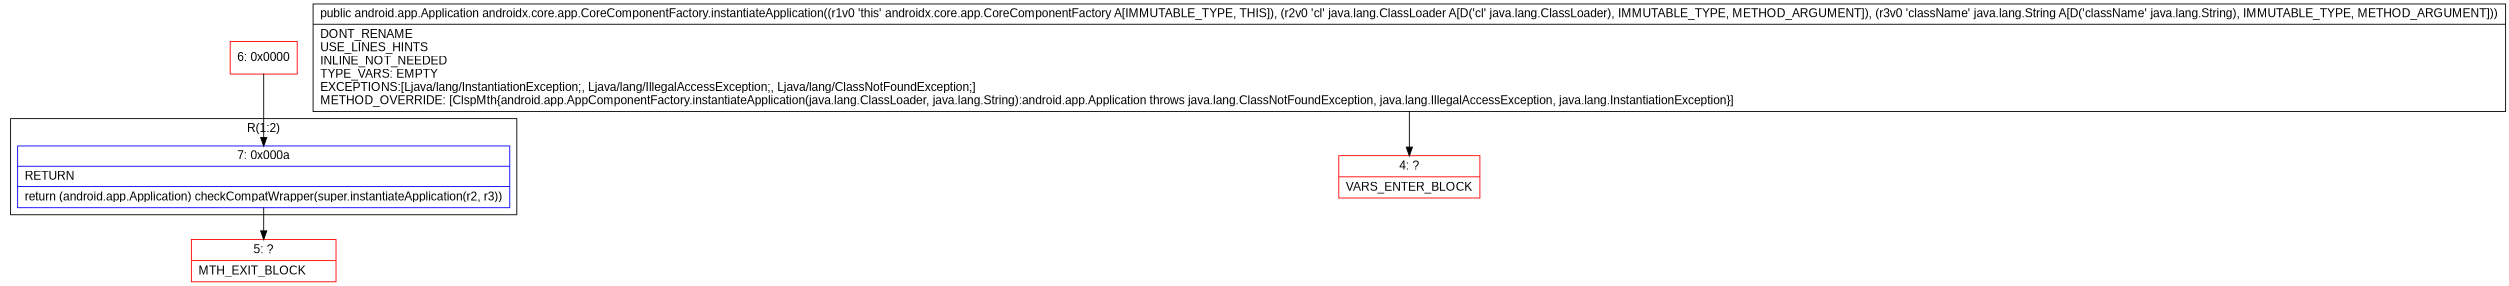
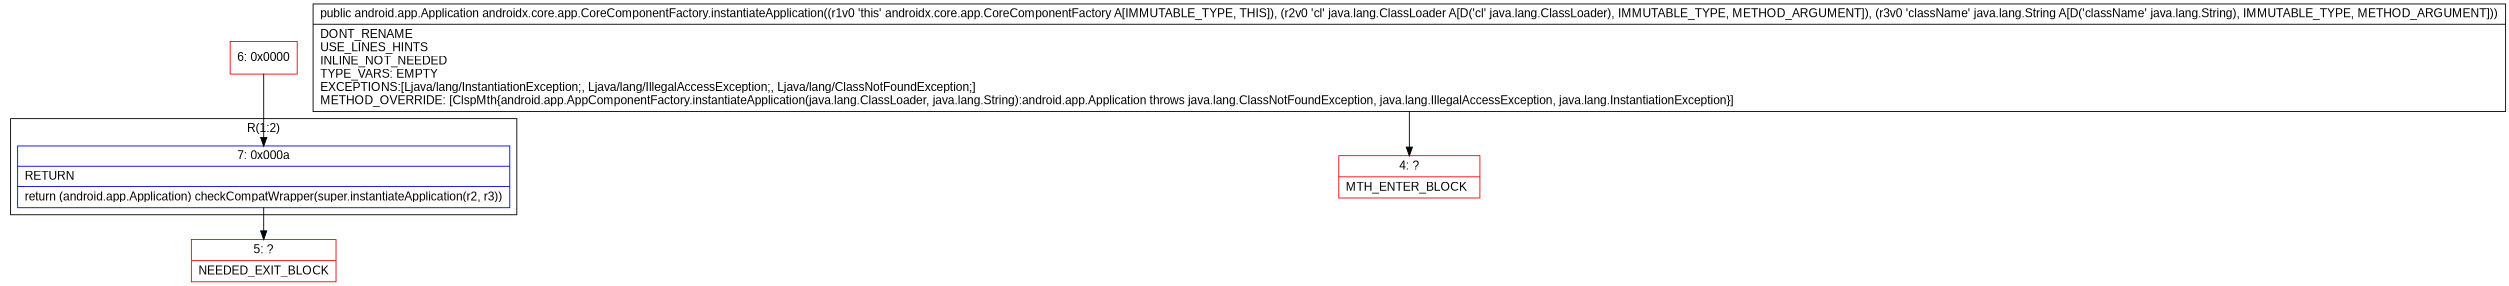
(1409, 187) -> (1407, 187)
(252, 271) -> (264, 271)
